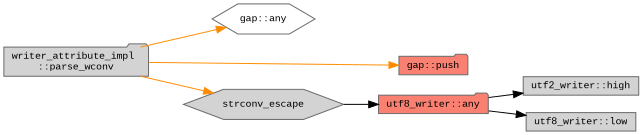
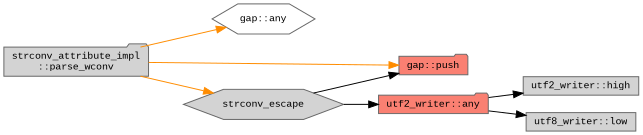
(76, 62) -> (76, 62)
none -> (351, 84)
(433, 104) -> (433, 104)
